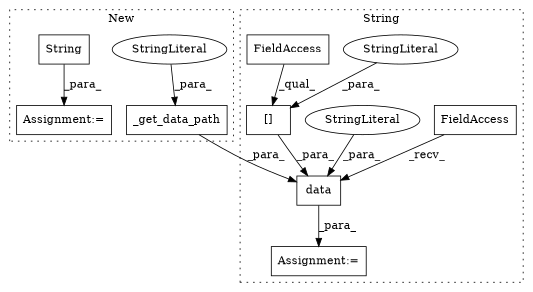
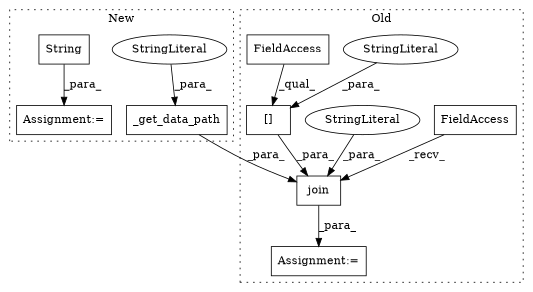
(382, 19) -> (382, 19)
(319, 191) -> (319, 191)
